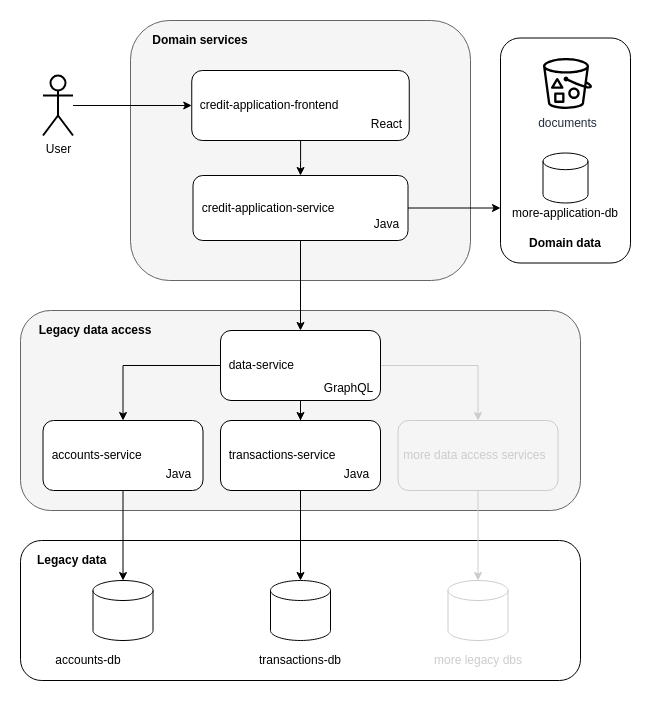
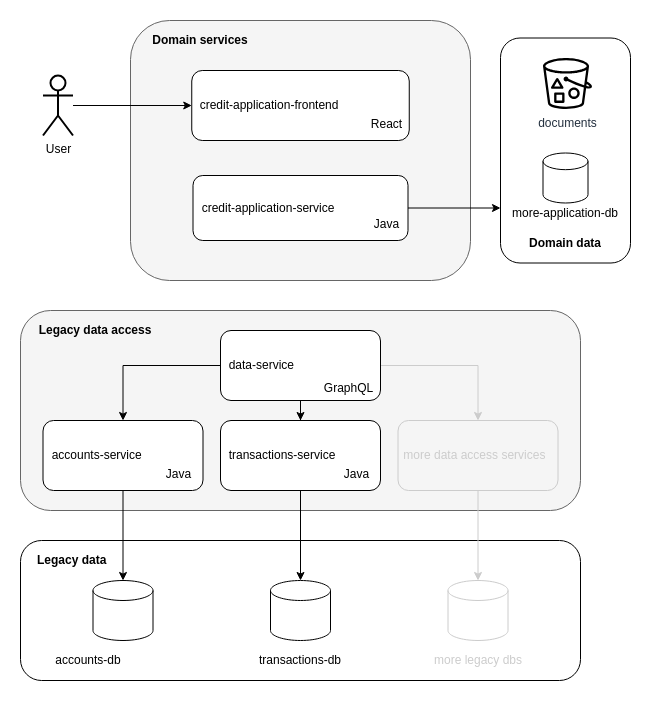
(301, 155) -> none
(301, 282) -> none
